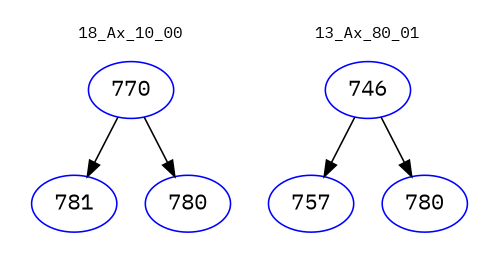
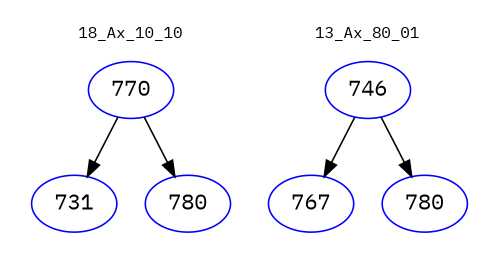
(131, 34) -> (131, 34)
(74, 204) -> (74, 204)
(311, 204) -> (311, 204)
